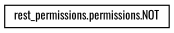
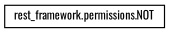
(87, 16) -> (85, 16)
